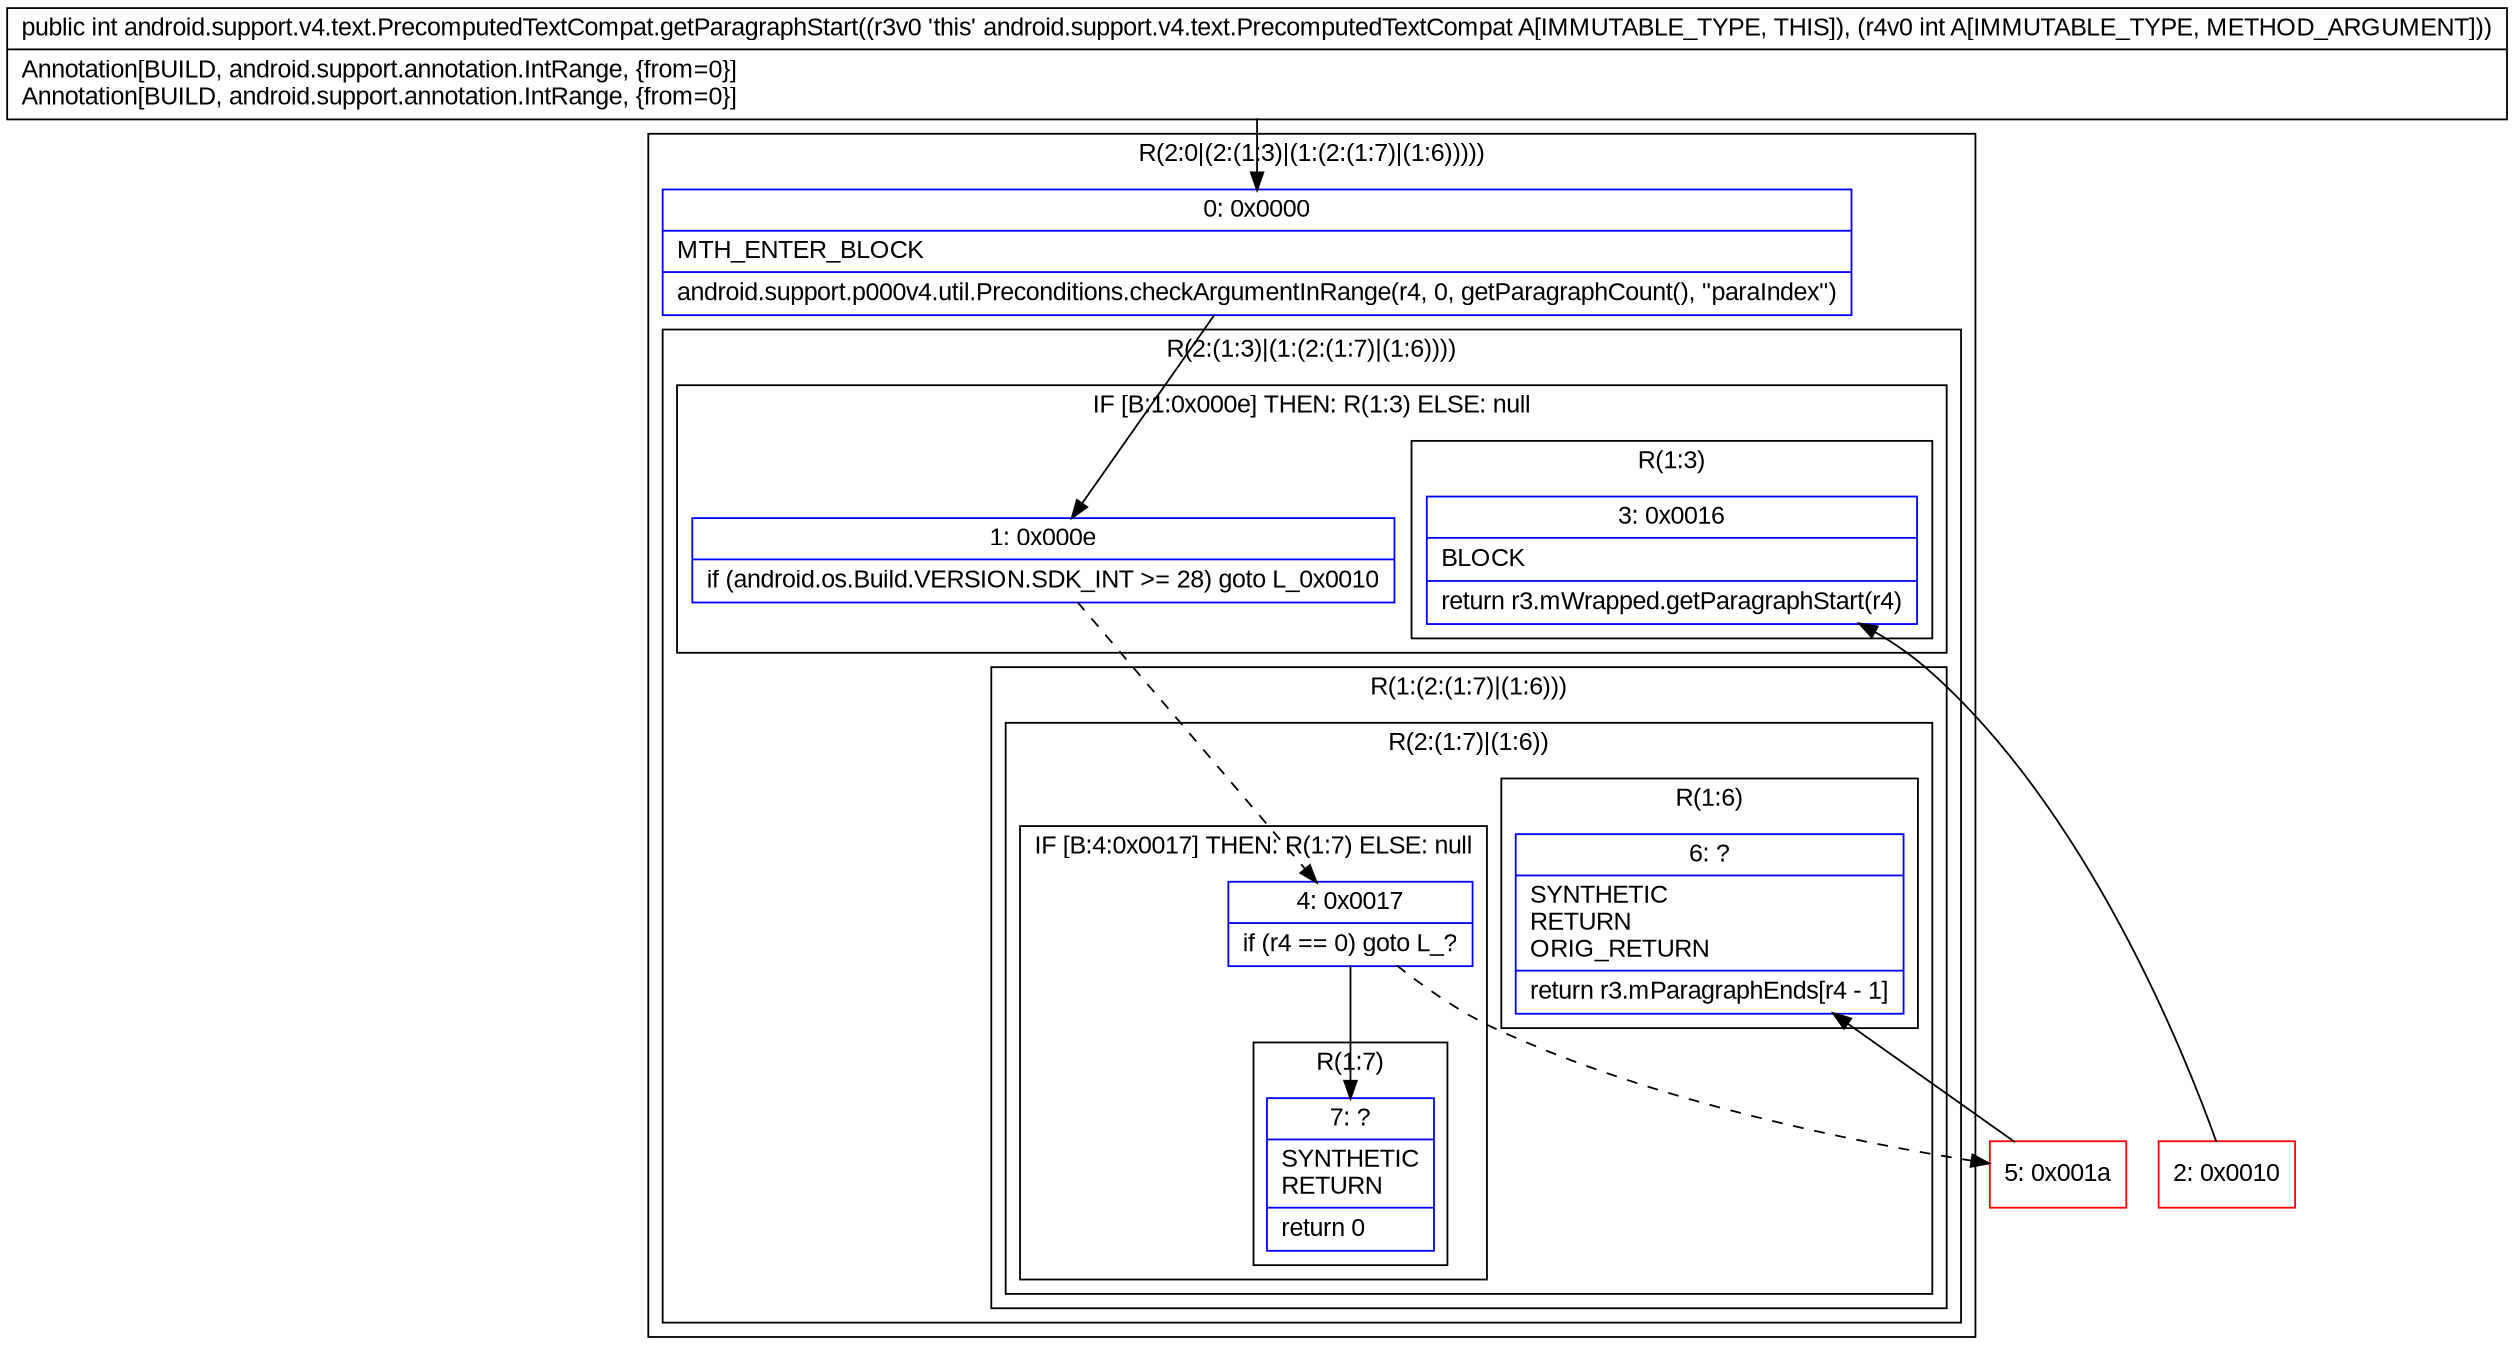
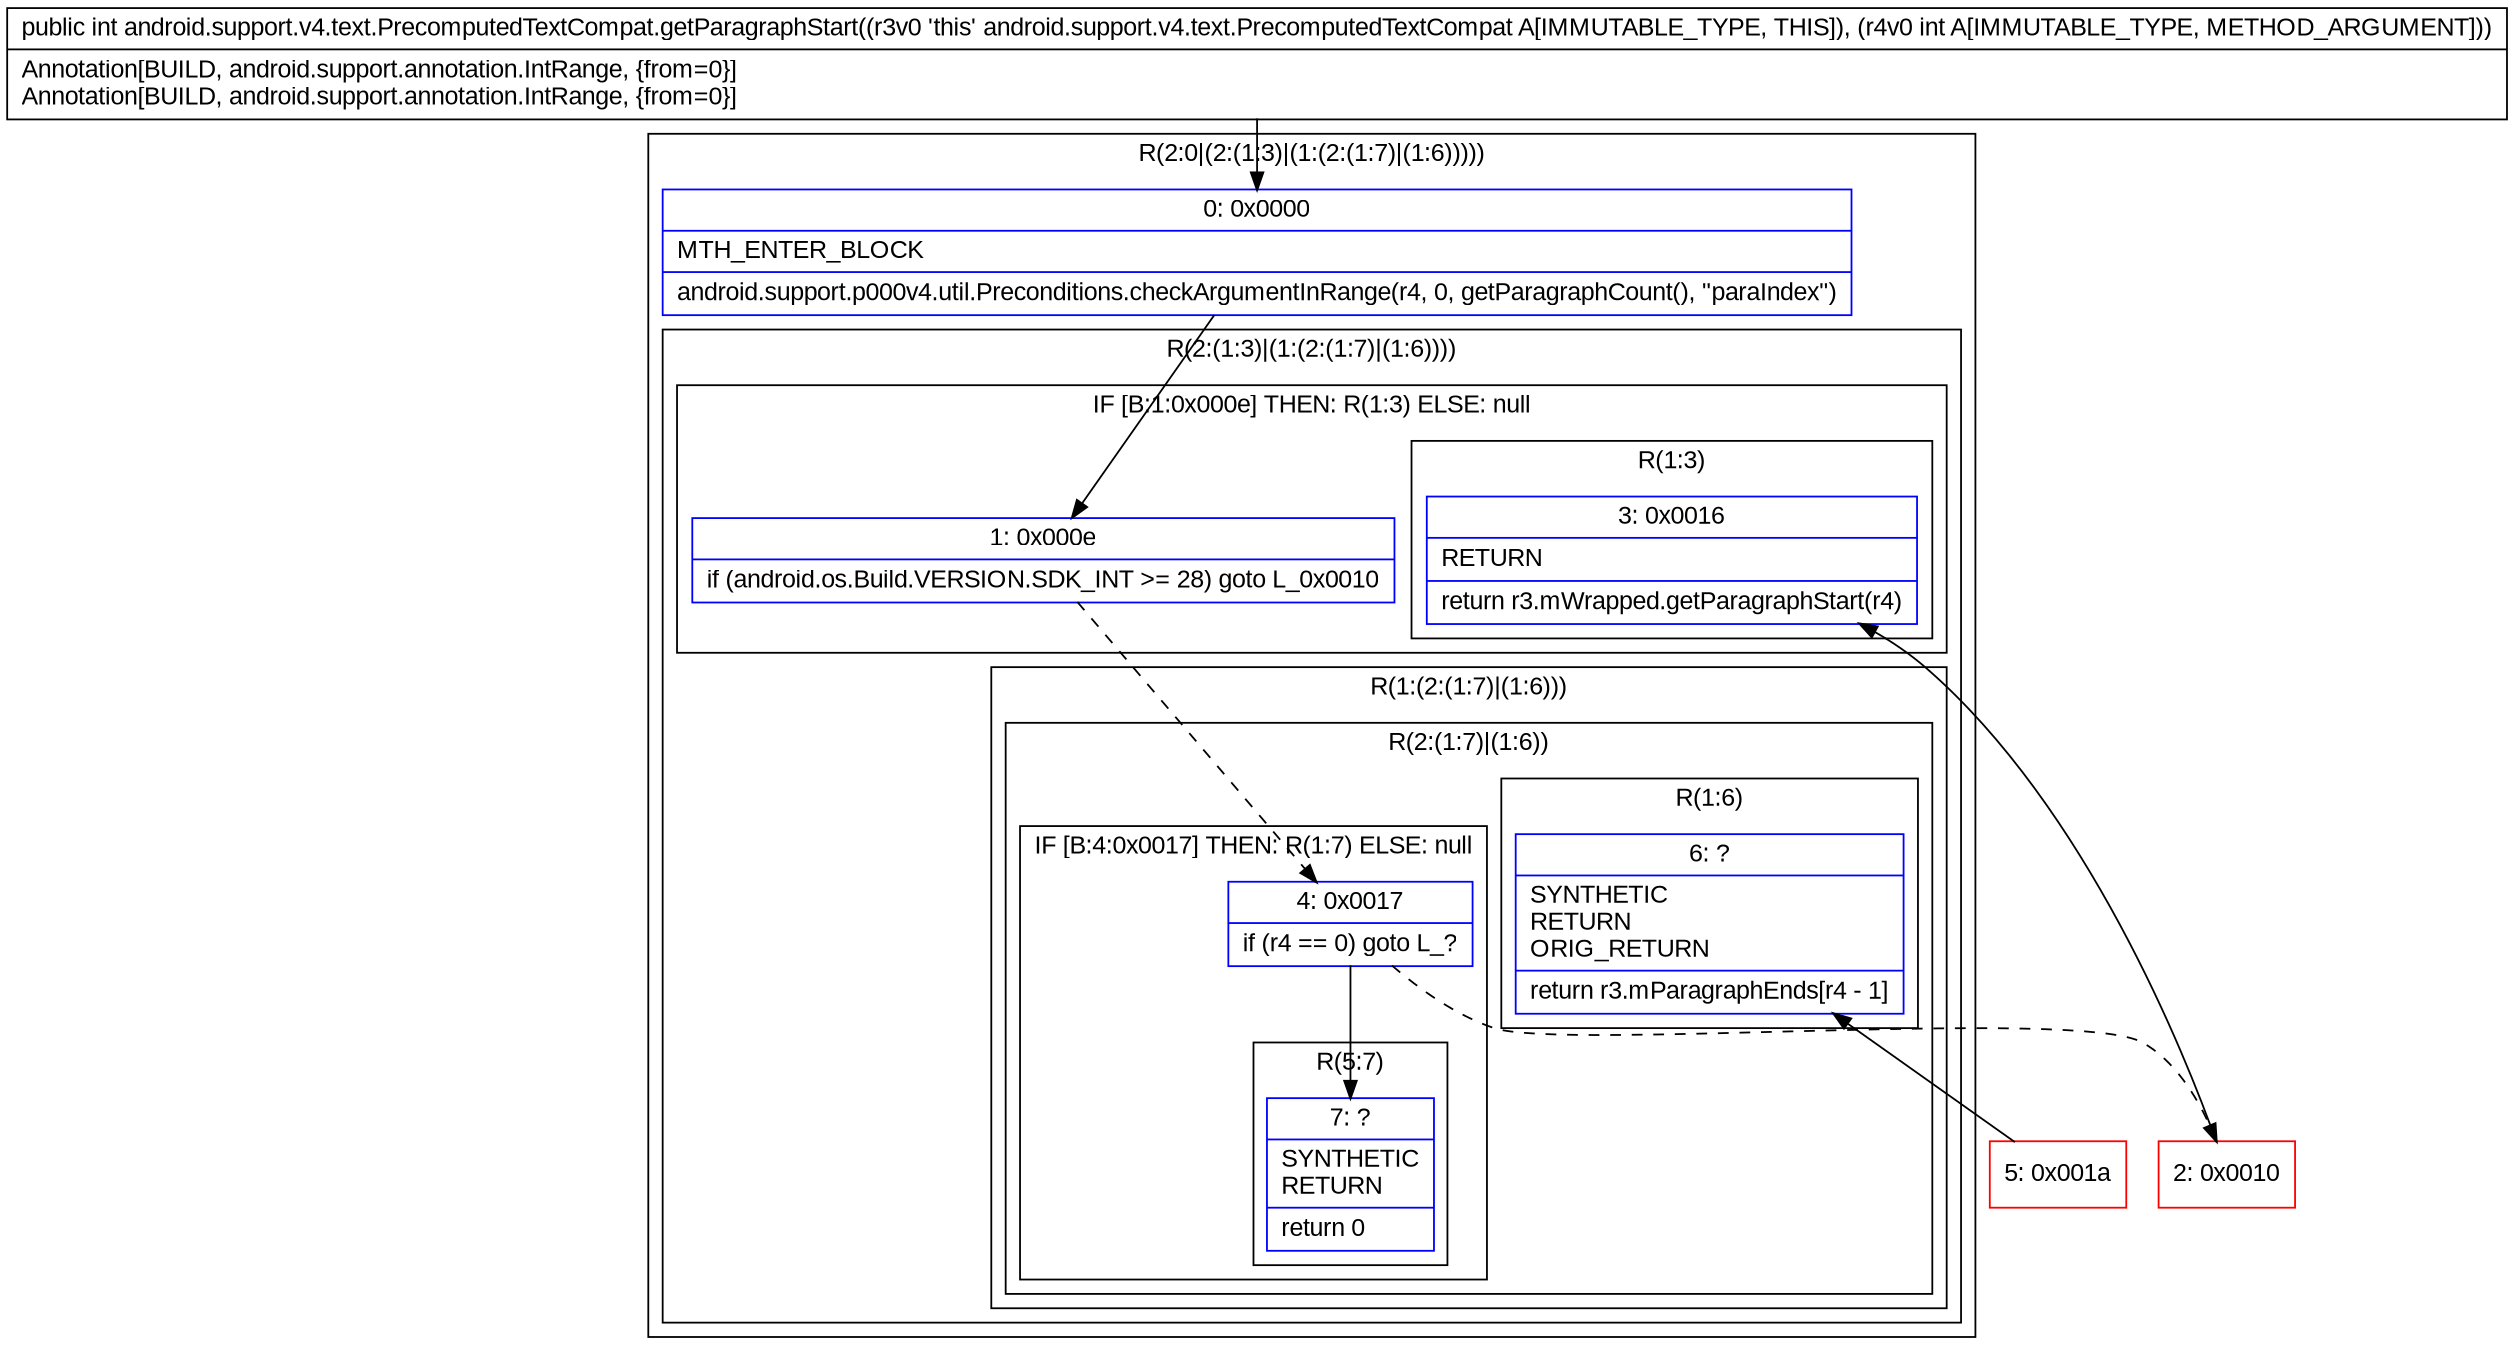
(1483, 559) -> (1492, 559)
(1350, 1063) -> (1350, 1063)
(1673, 1094) -> (1988, 1029)
